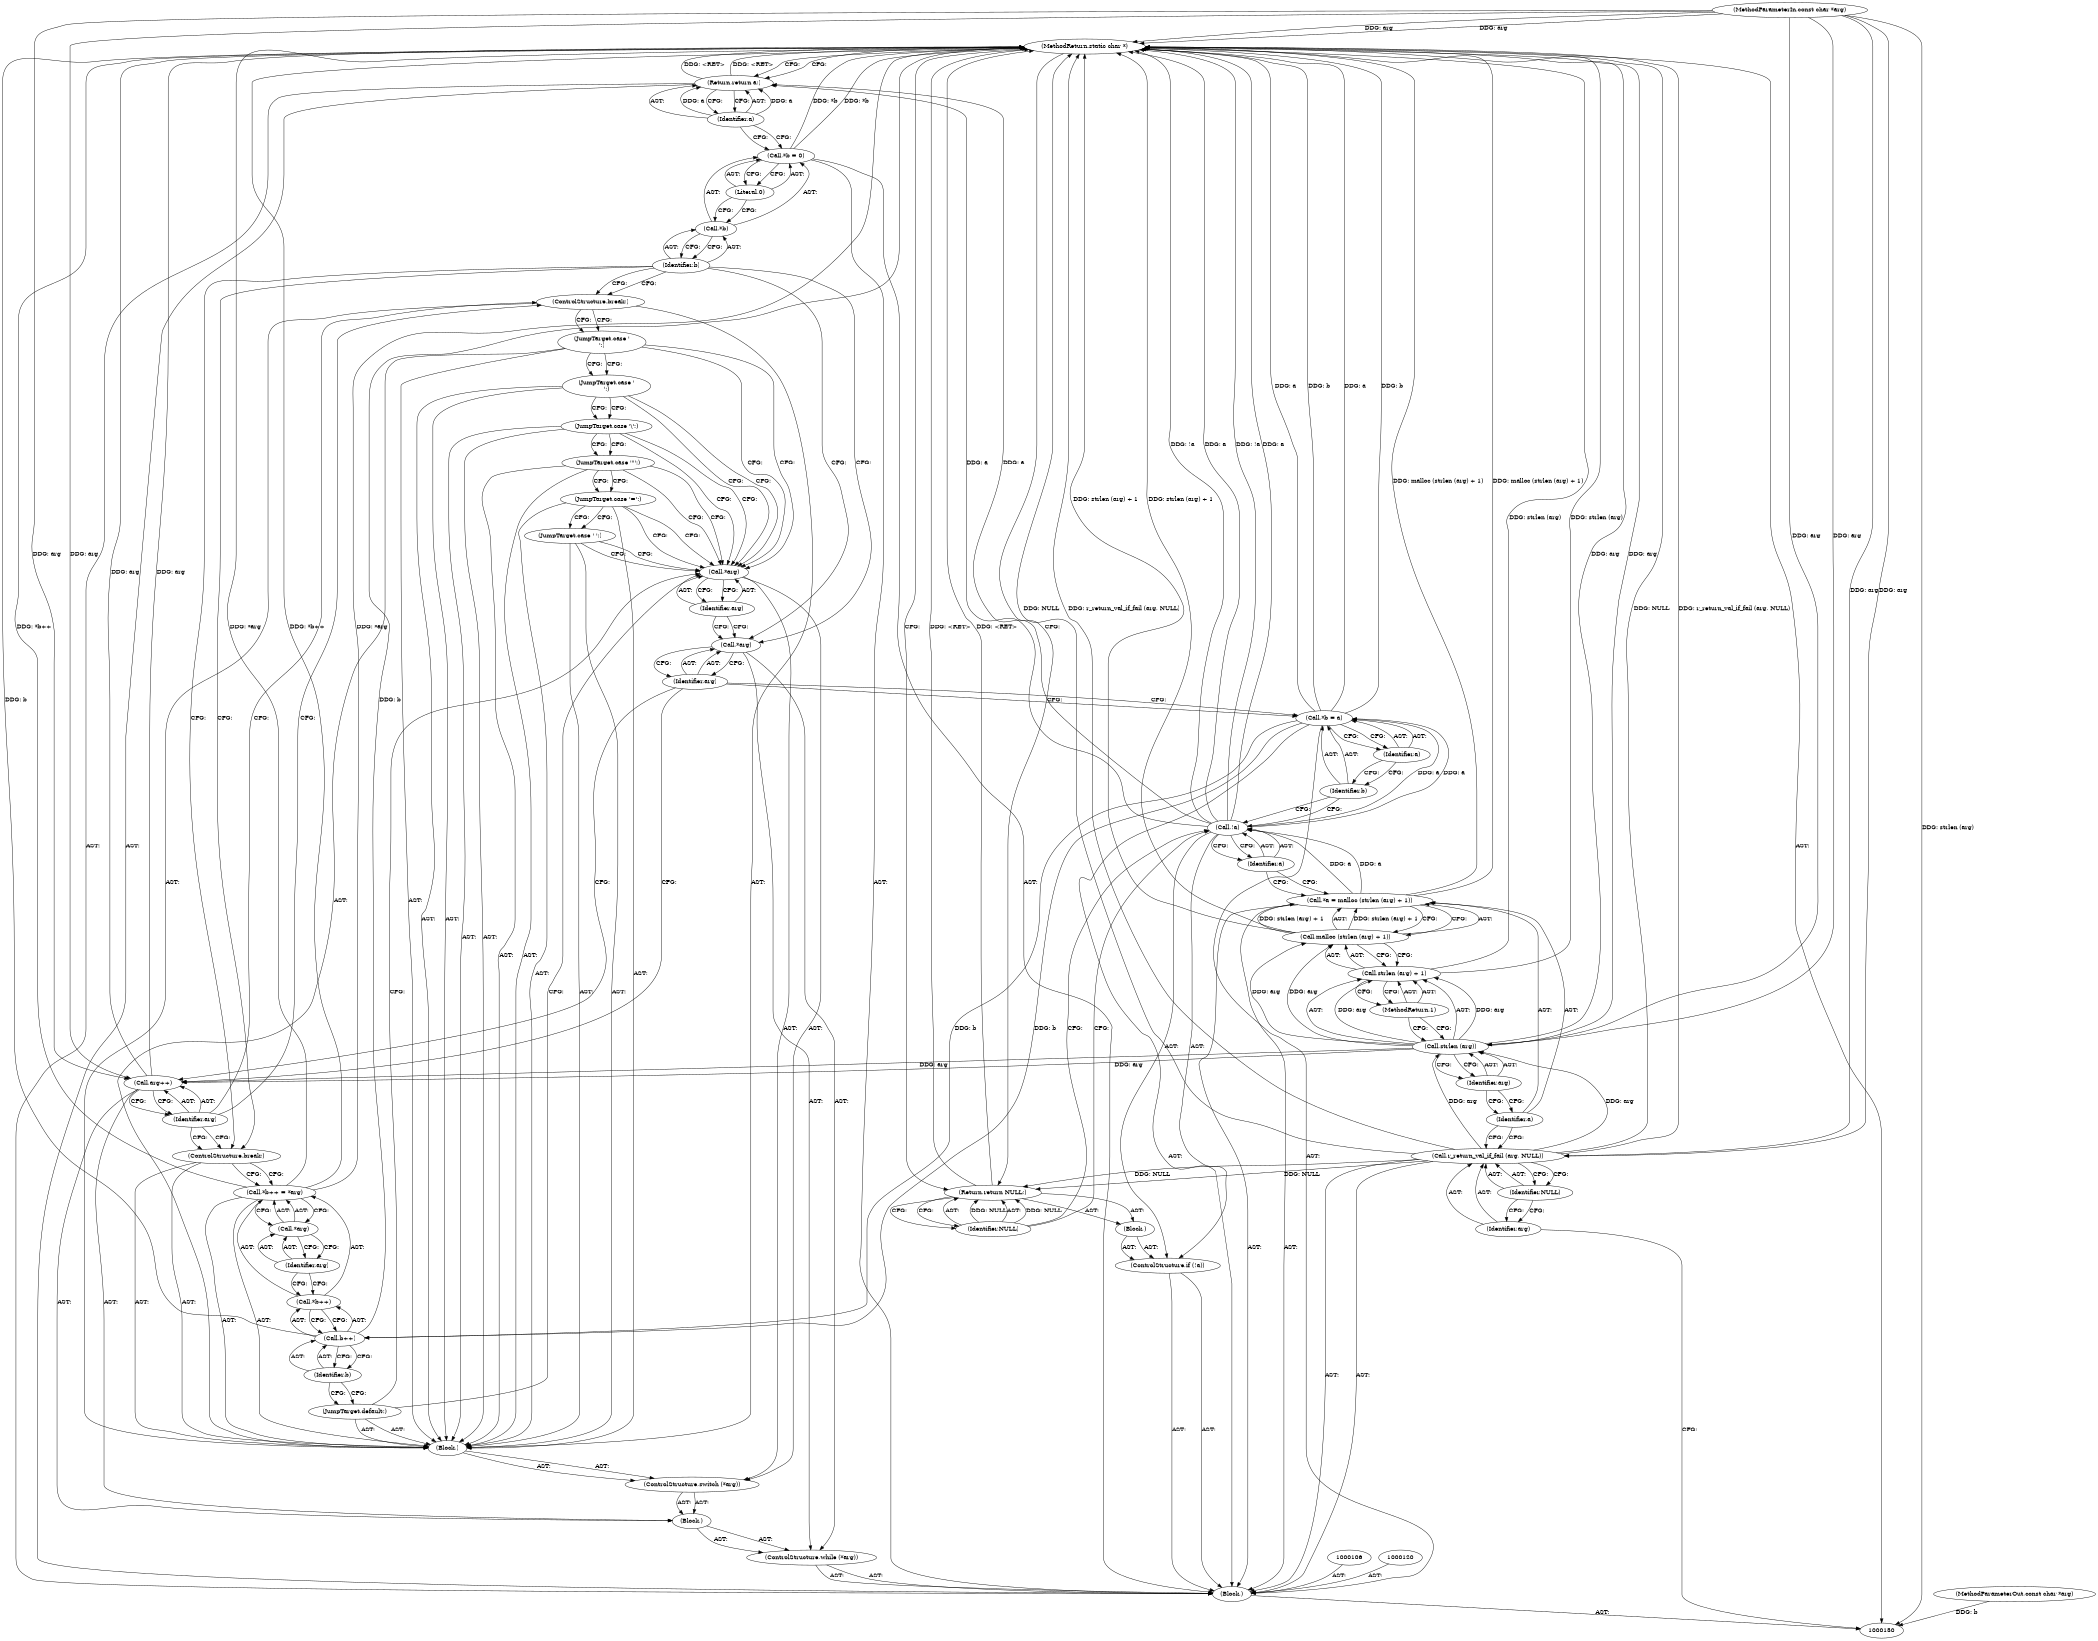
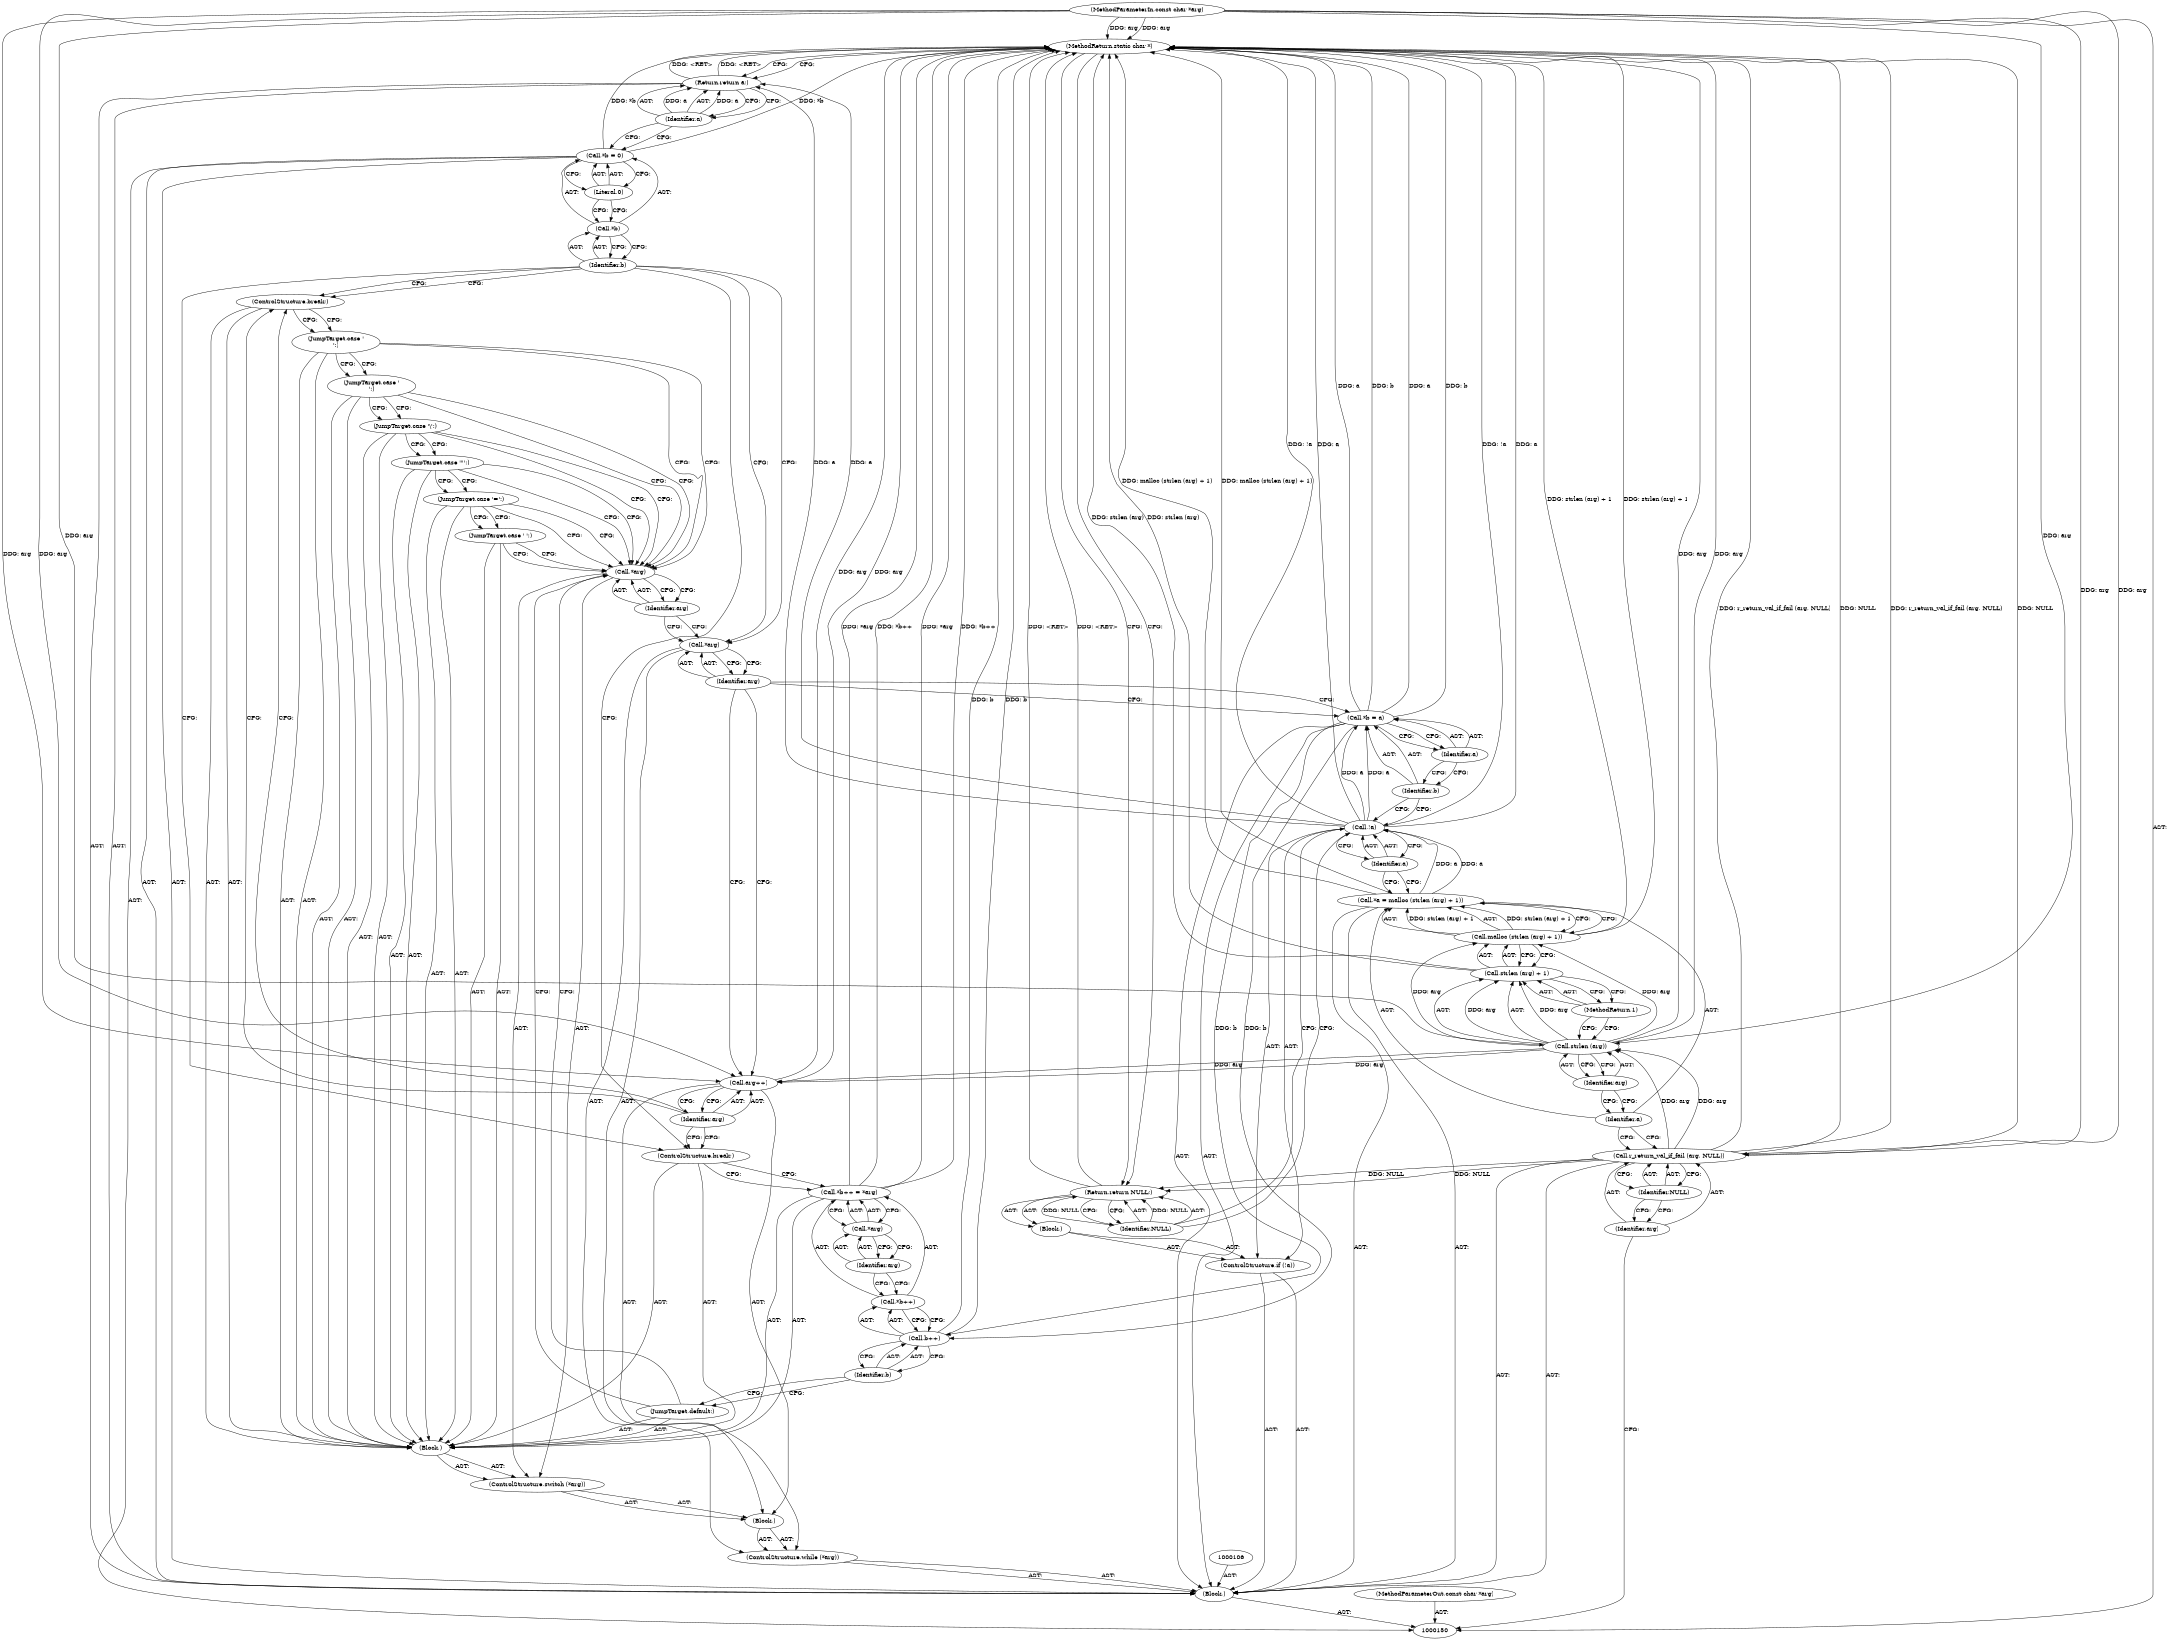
(1775, 547) -> (125, 1314)
(1948, 828) -> (2161, 828)
(1401, 1558) -> none
(1967, 1612) -> (1443, 1612)
